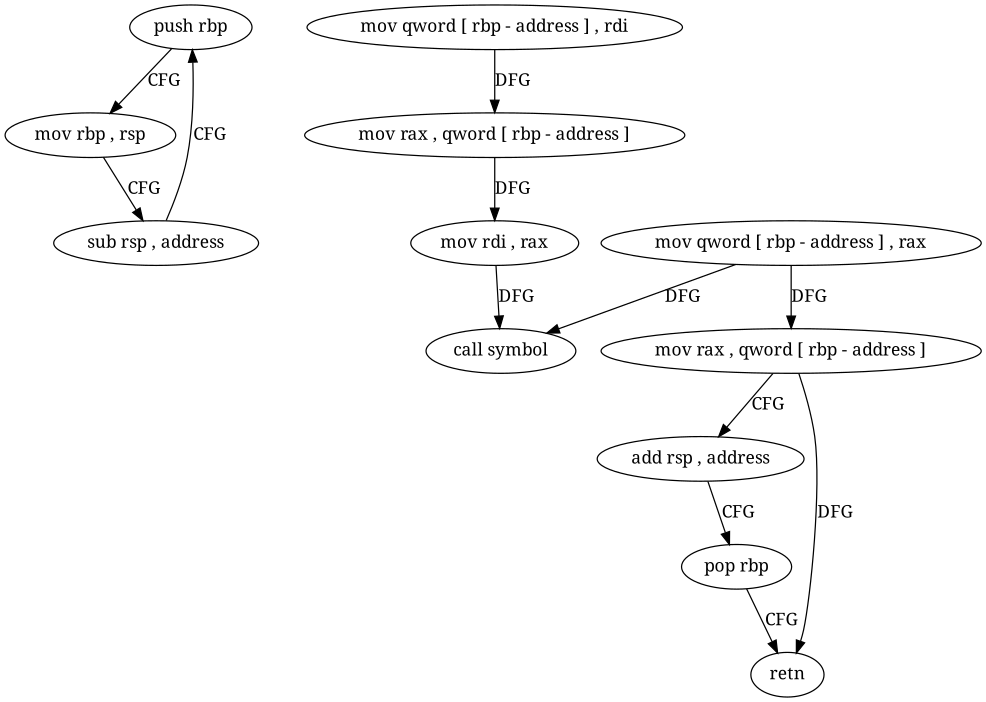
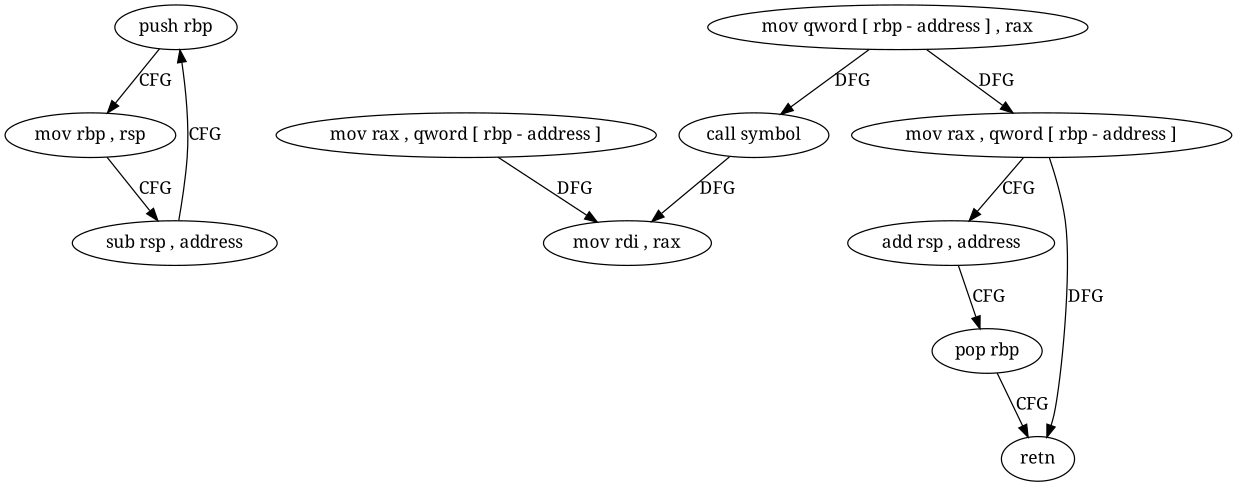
(495, 27) -> none
(497, 291) -> (696, 185)
